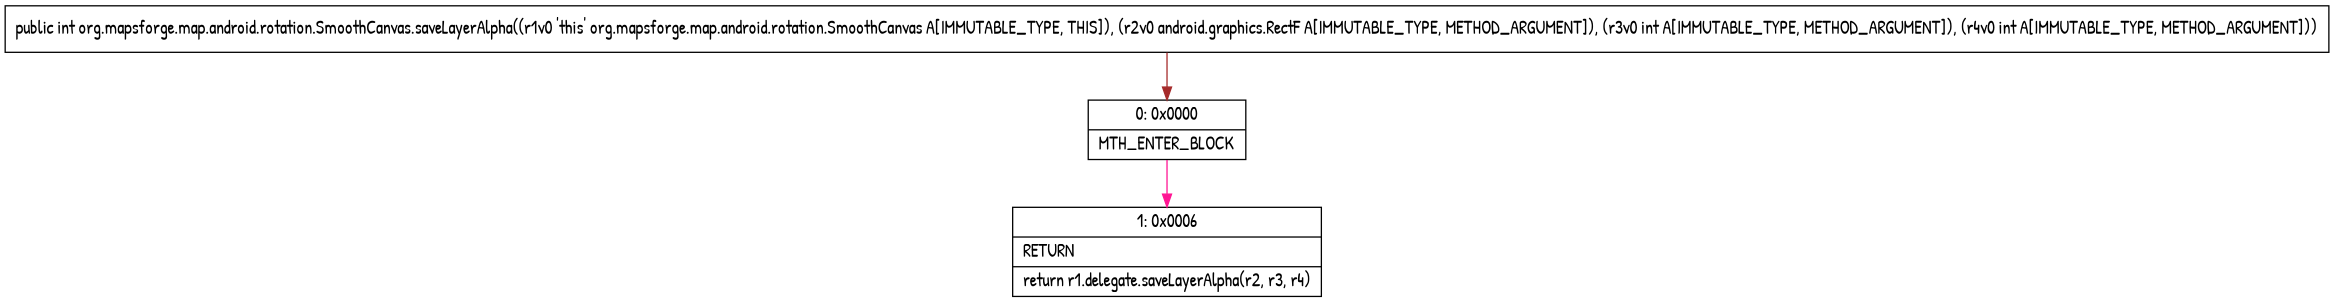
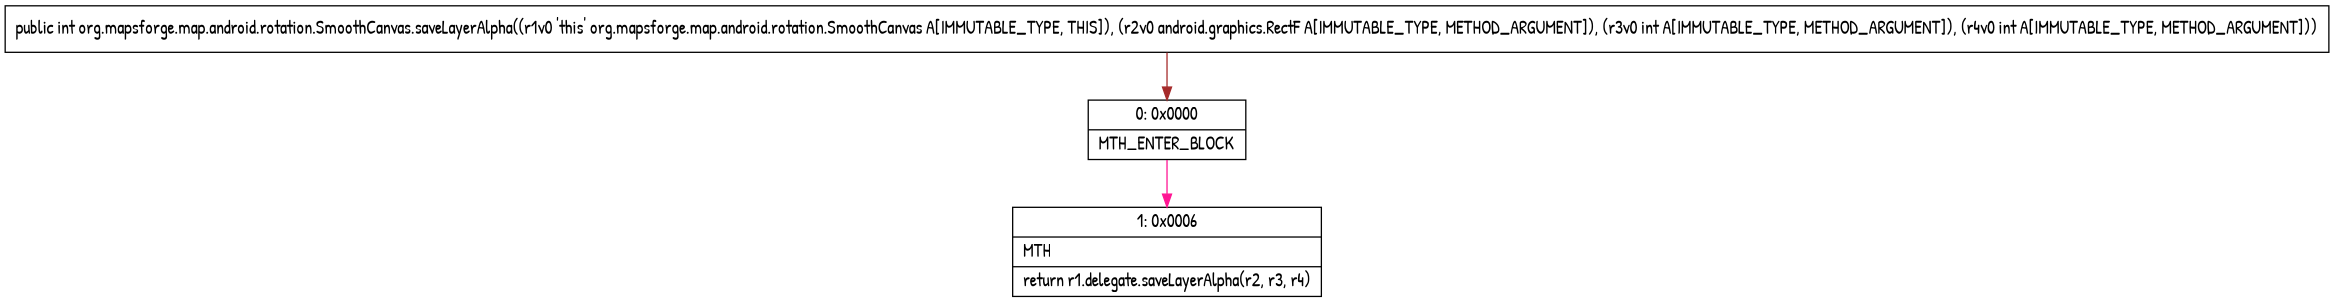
(1049, 251) -> (1037, 251)
